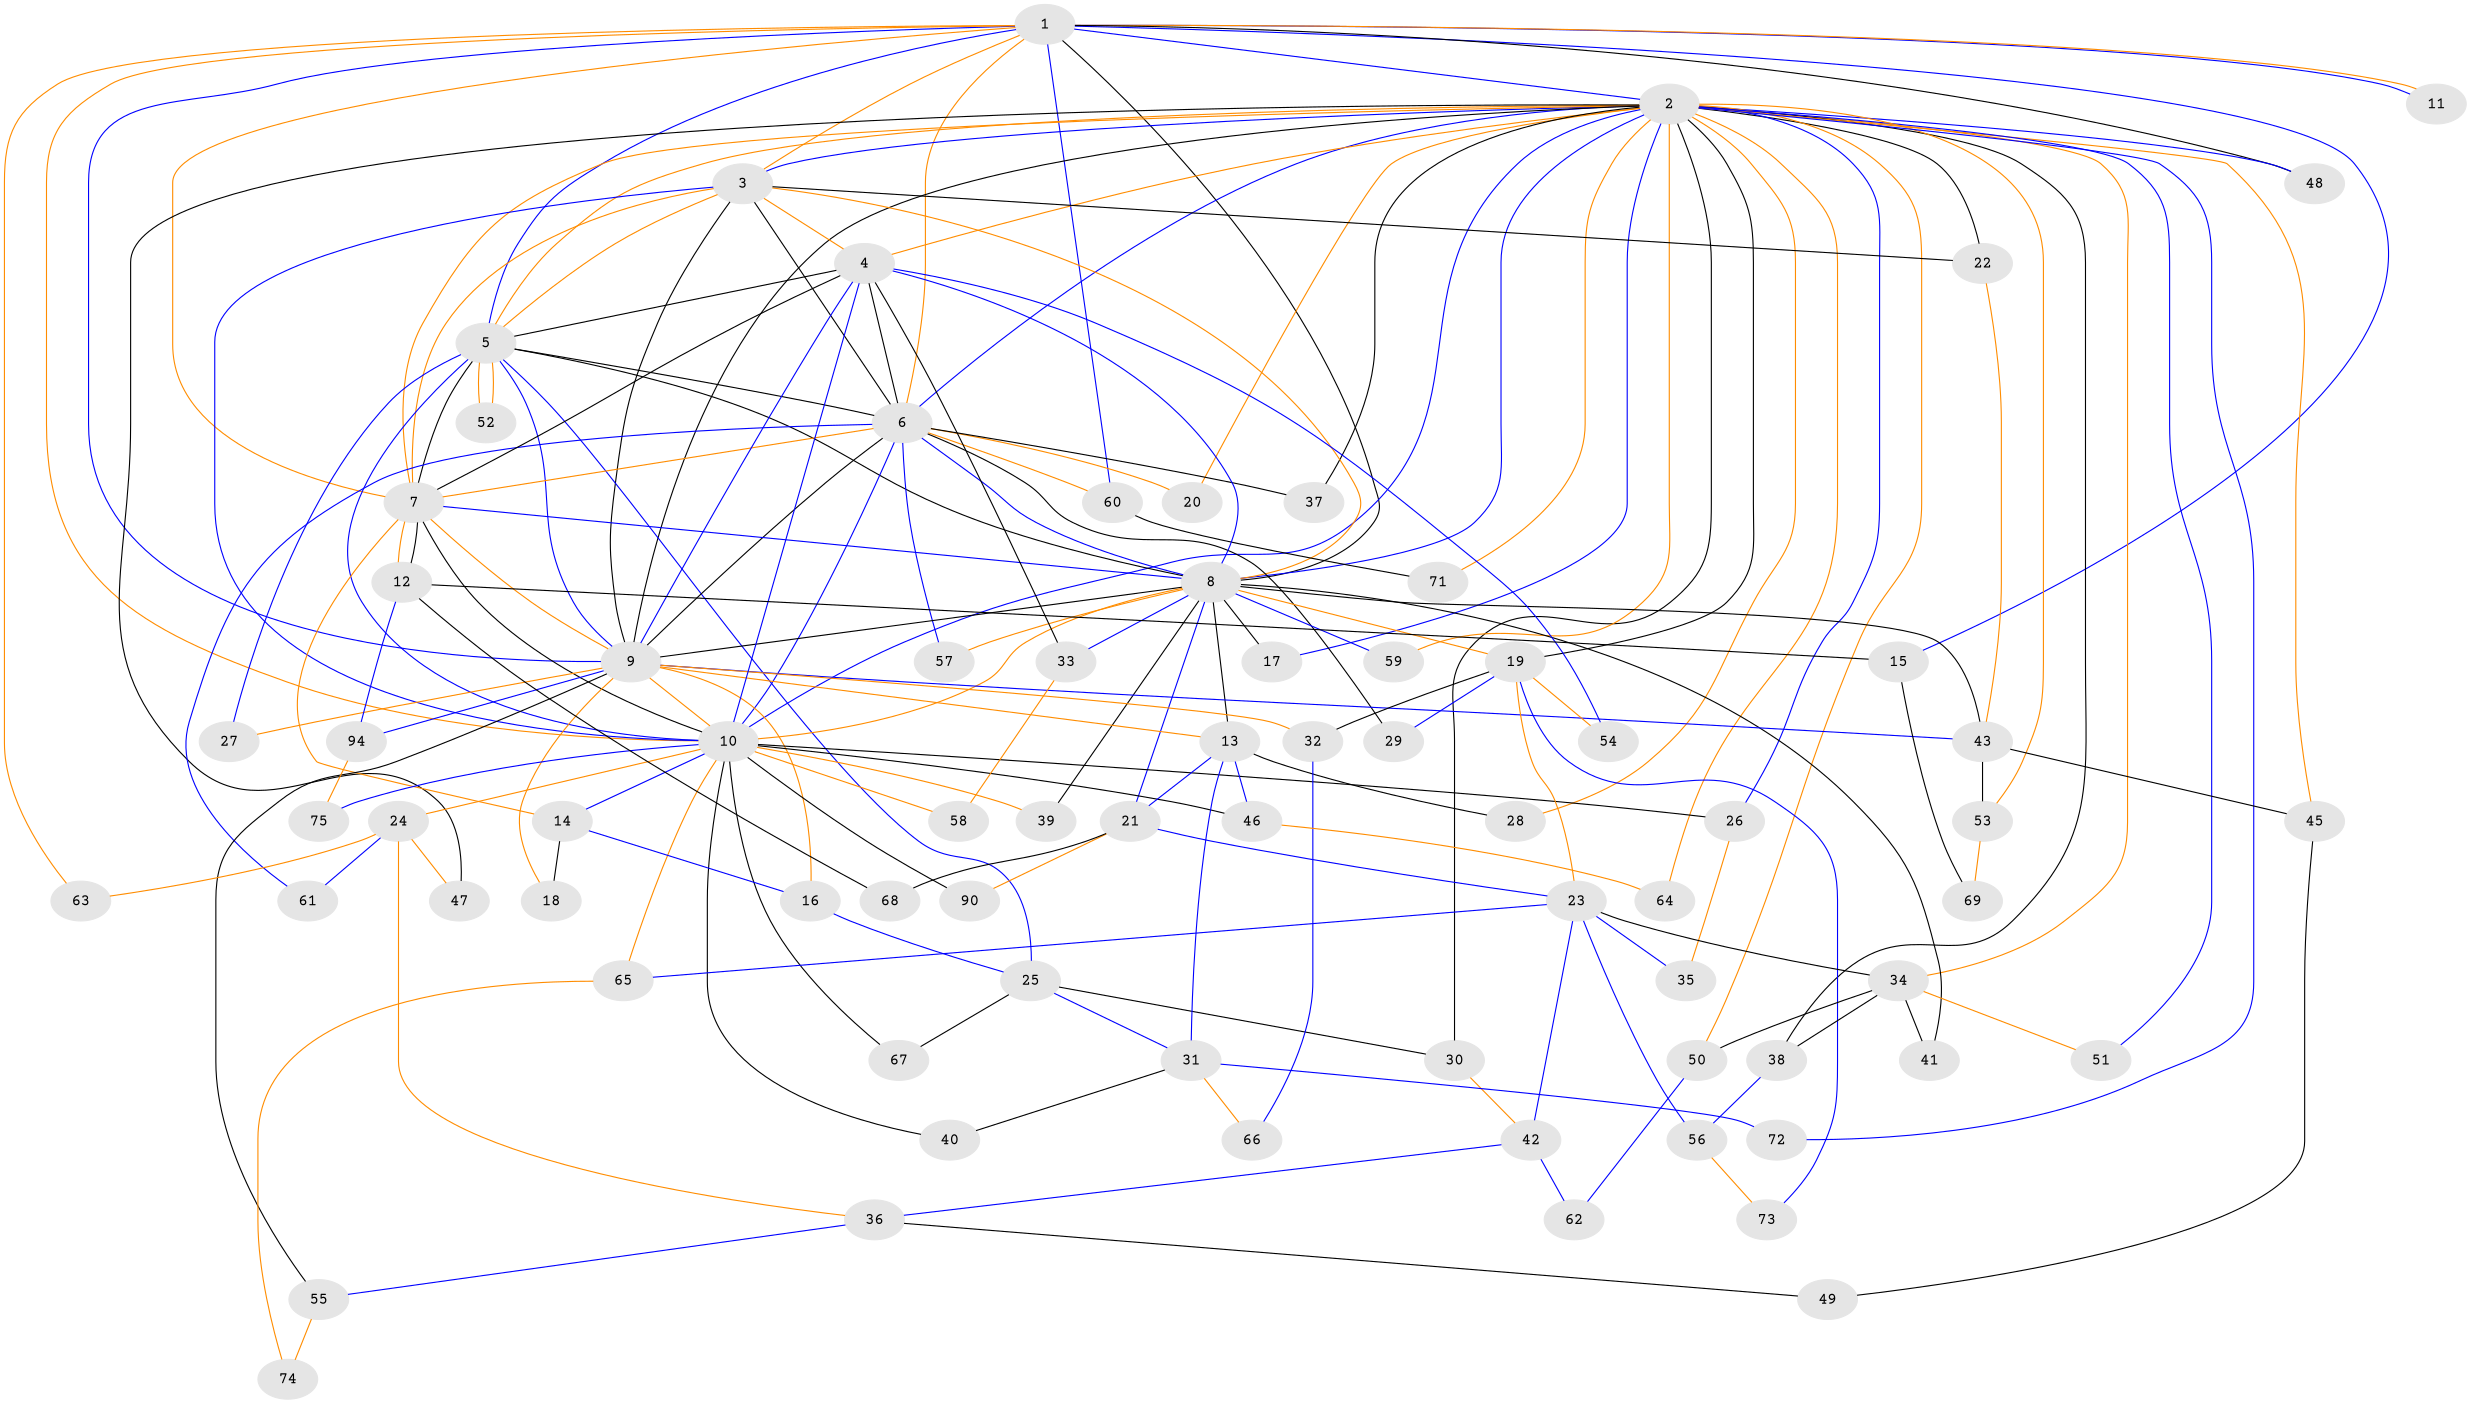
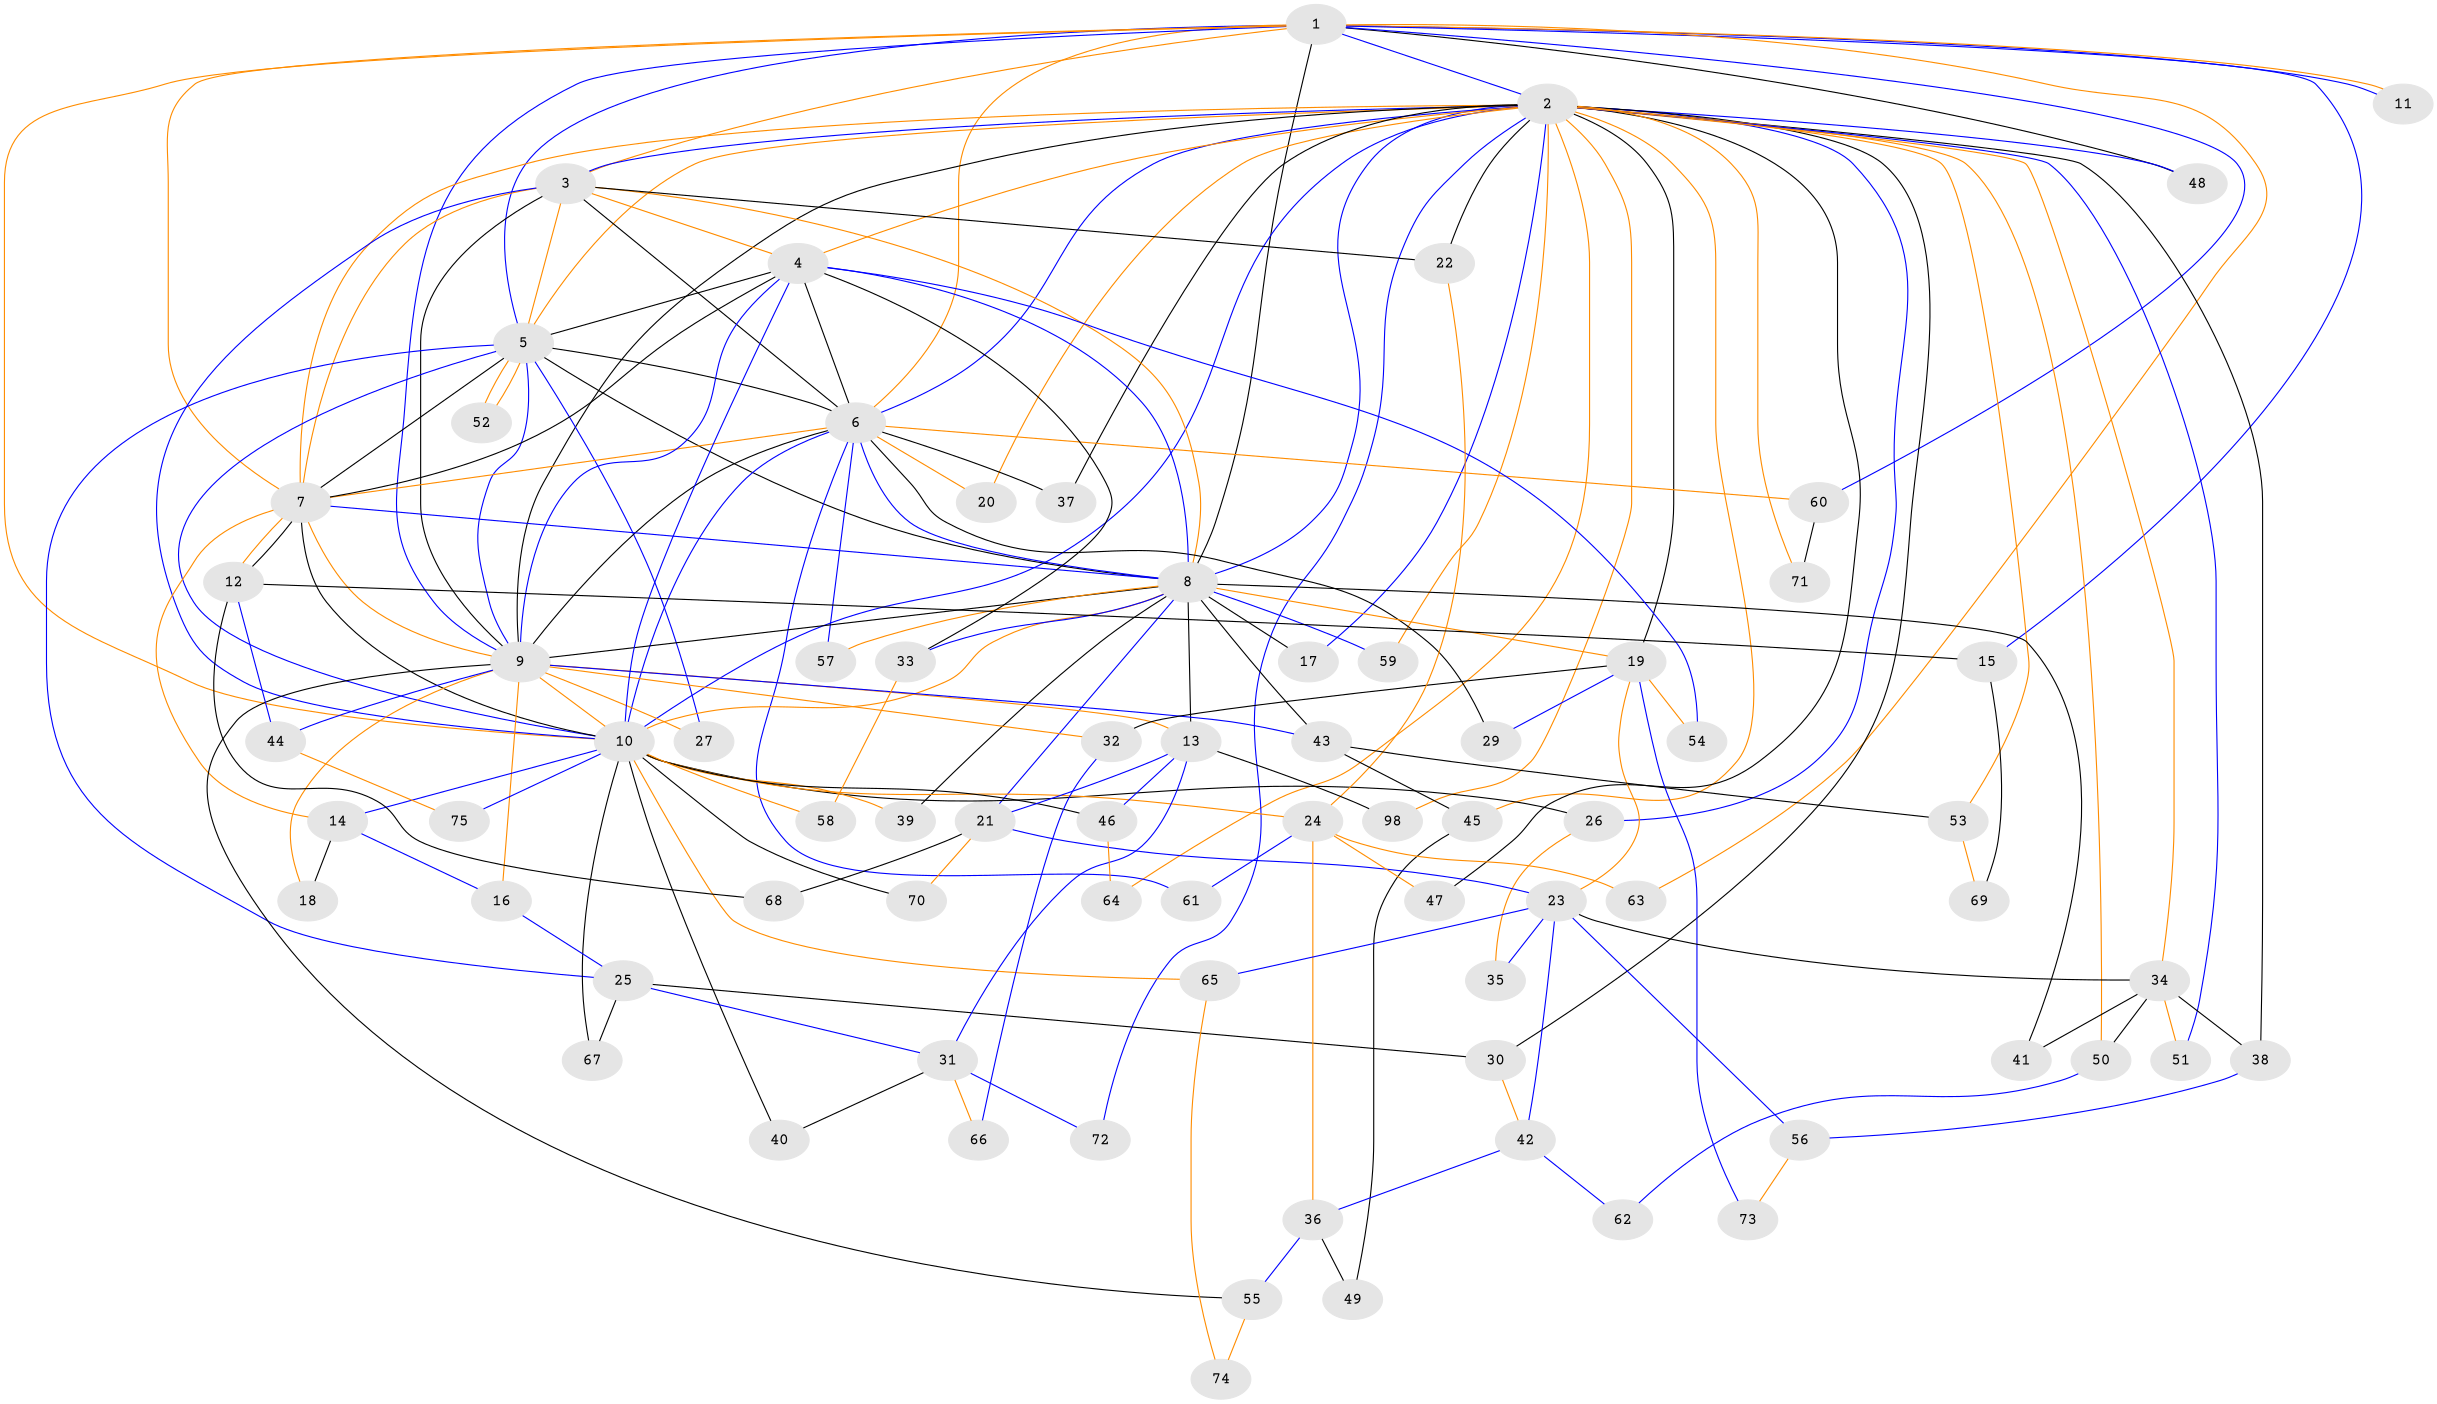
(2001, 503) -> (1459, 563)
(356, 742) -> (276, 742)
(1515, 821) -> (1393, 821)
(970, 901) -> (917, 901)
